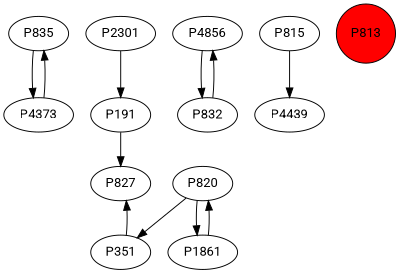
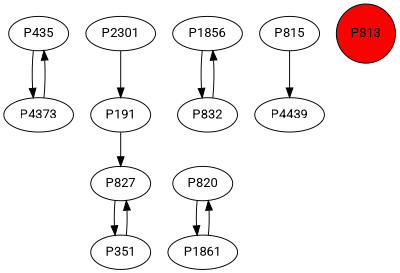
(39, 34) -> (39, 34)
(208, 34) -> (208, 34)
(165, 215) -> (114, 213)
